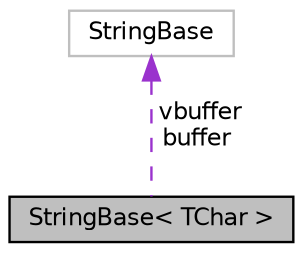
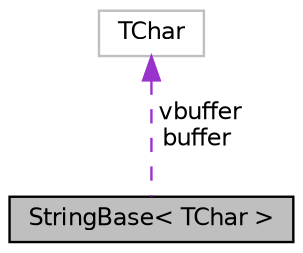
(151, 33) -> (151, 33)
